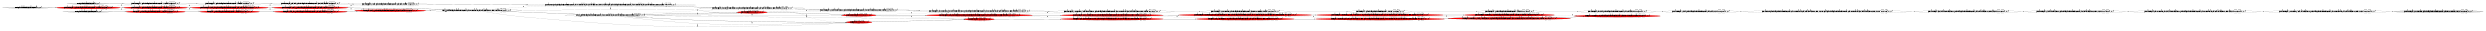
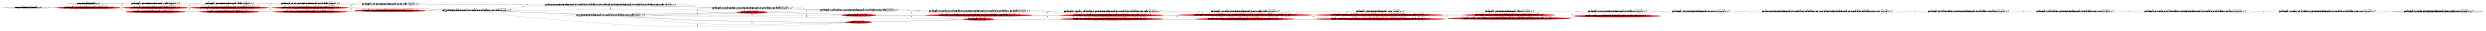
(88, 12) -> none
